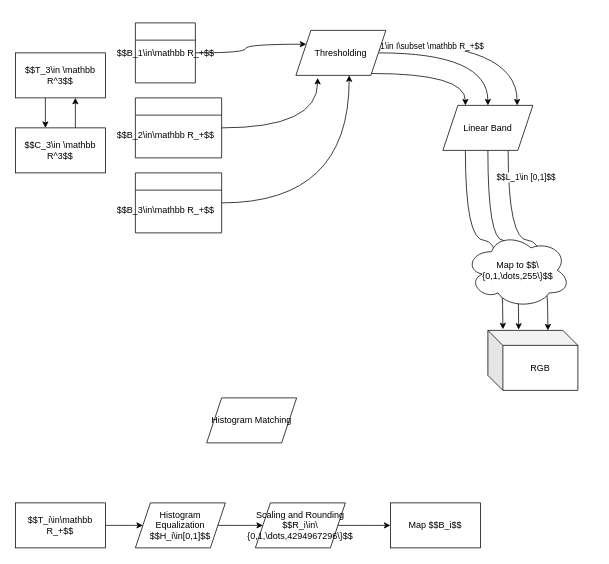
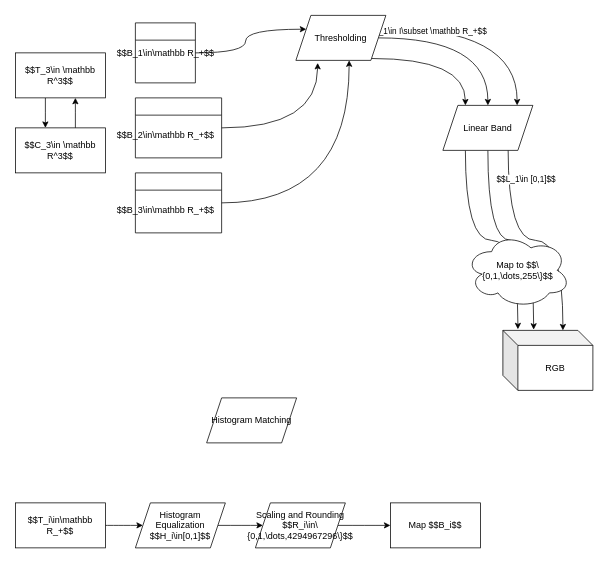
(341, 53) -> (341, 38)
(533, 360) -> (548, 360)
